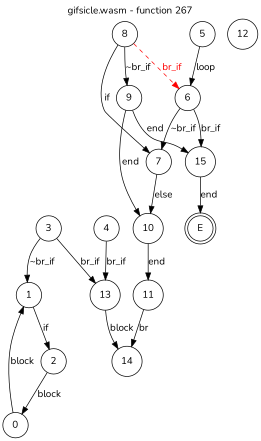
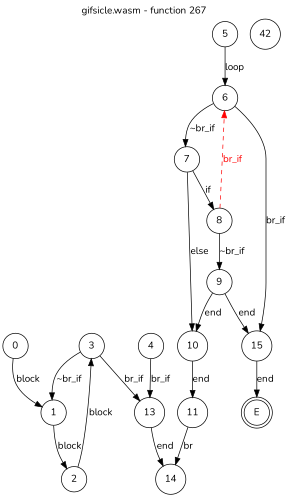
(243, 34) -> (265, 34)
(102, 104) -> (201, 187)
(46, 328) -> (70, 446)
(122, 328) -> (165, 446)
(36, 390) -> (87, 417)
